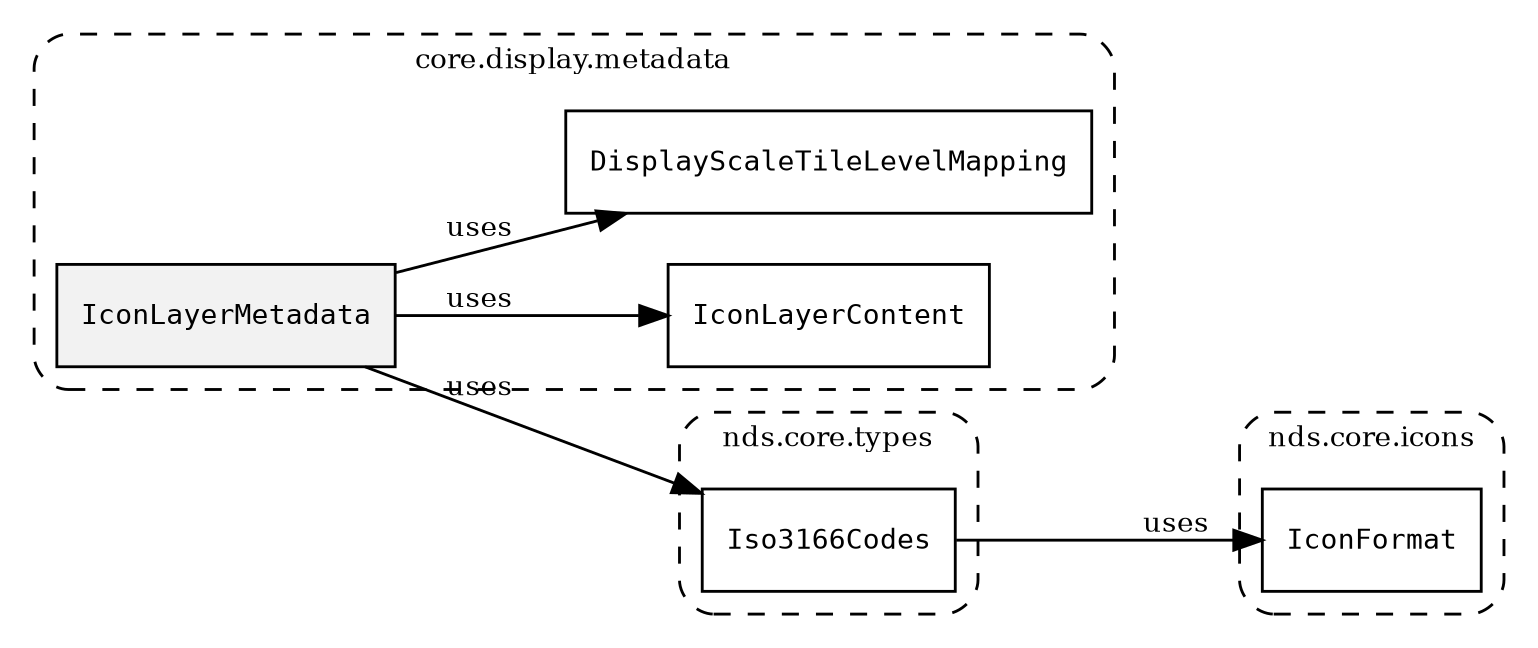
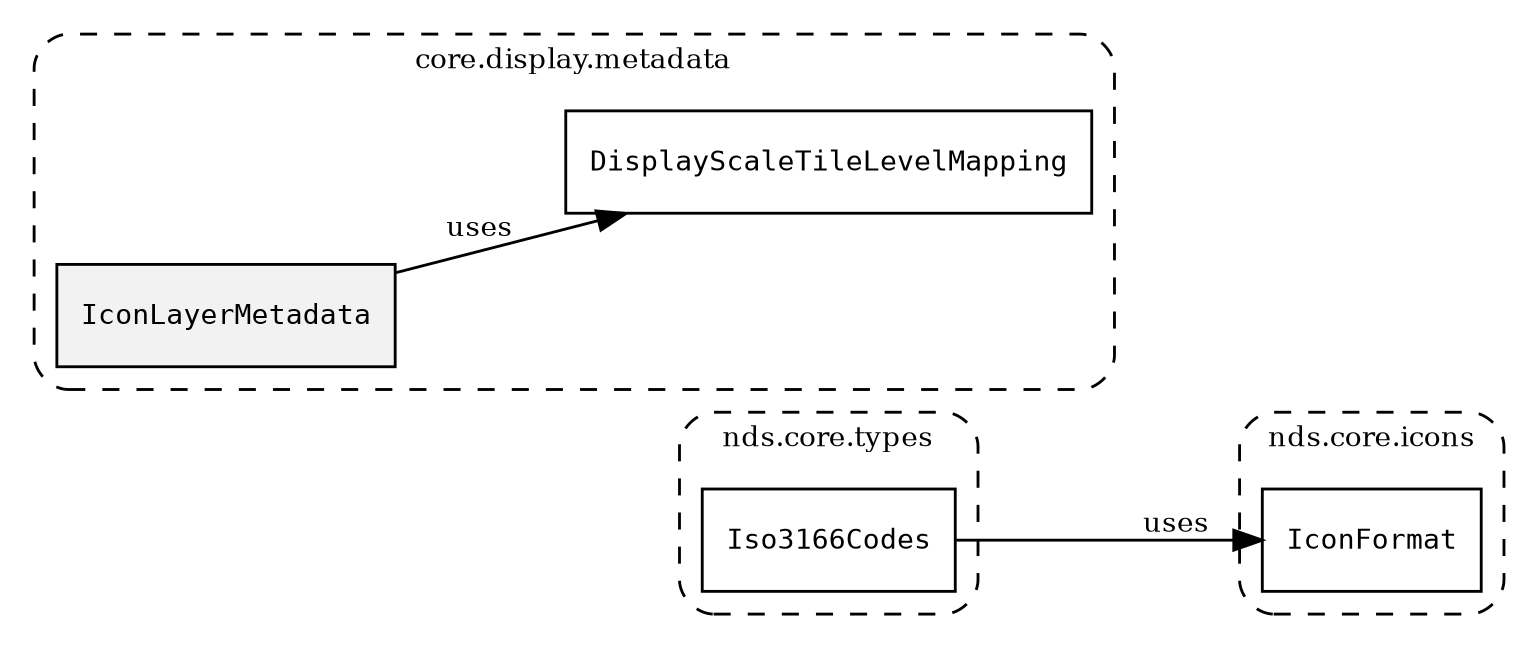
(829, 316) -> none
(520, 425) -> none
